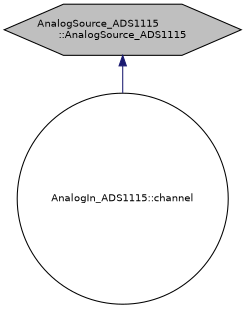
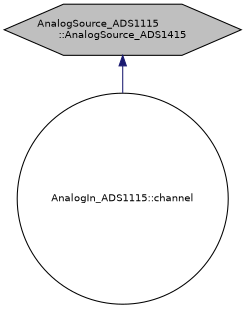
(123, 30) -> (123, 30)
